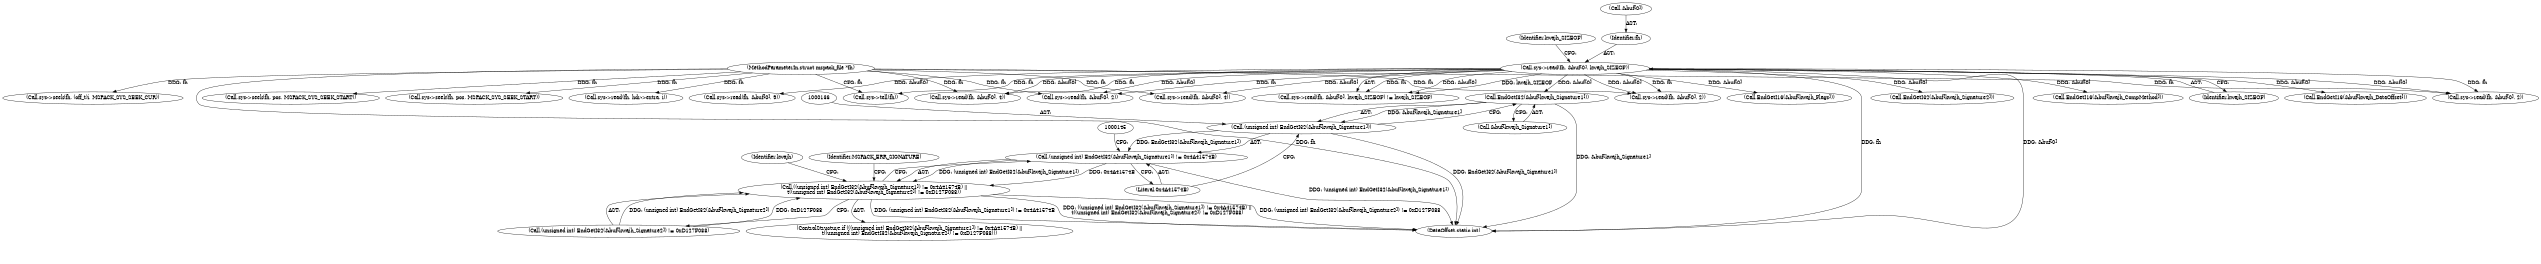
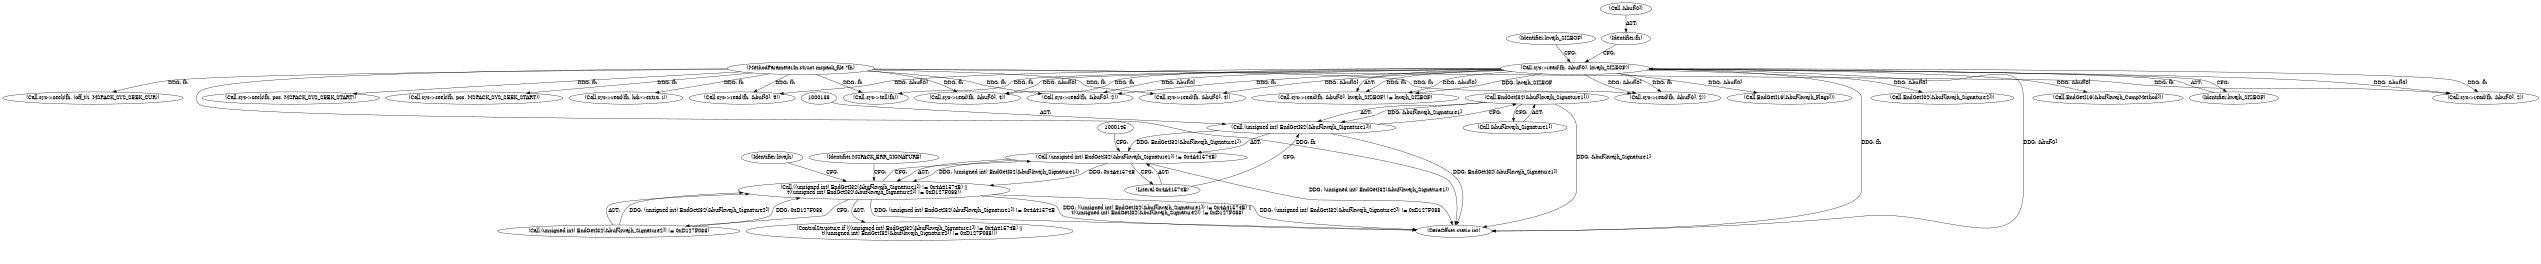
(1610, 53) -> (1610, 53)
none -> (773, 82)
(1557, 82) -> none
(853, 83) -> (853, 83)
(2355, 98) -> none
